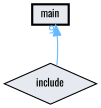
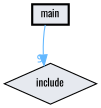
(58, 51) -> (43, 40)
